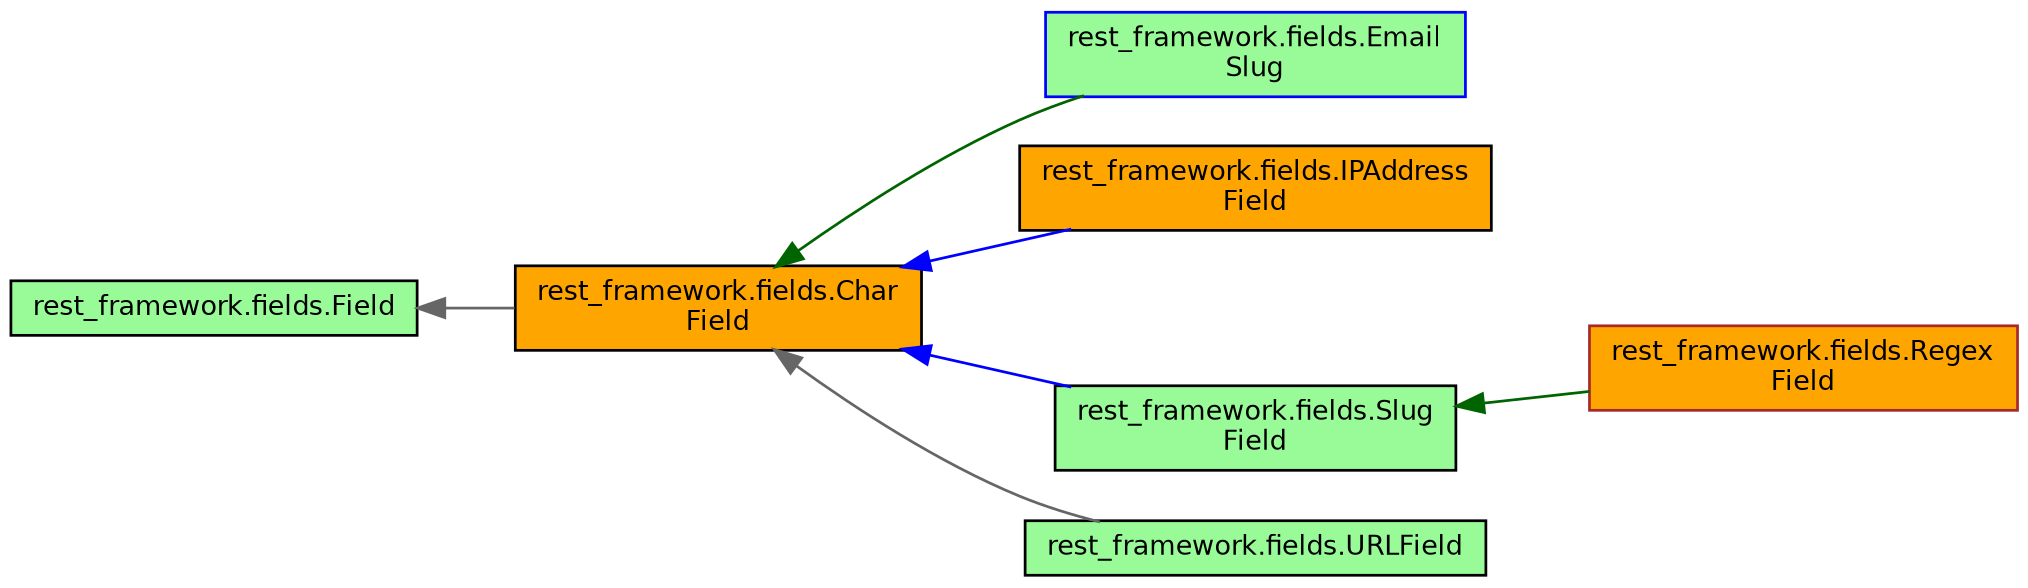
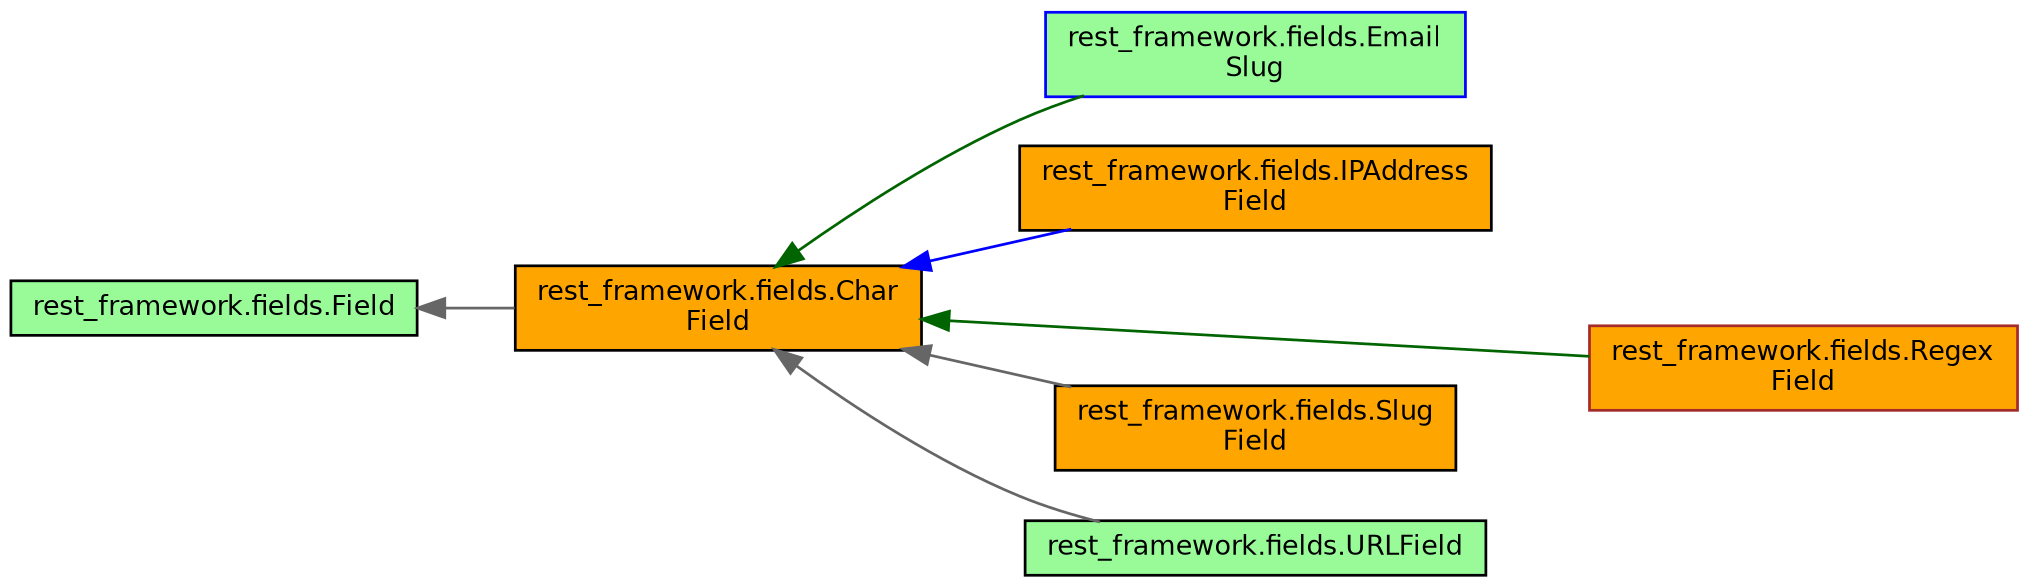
(1001, 371) -> (1001, 371)
(1537, 397) -> (1269, 339)
(1256, 428) -> (1256, 428)
